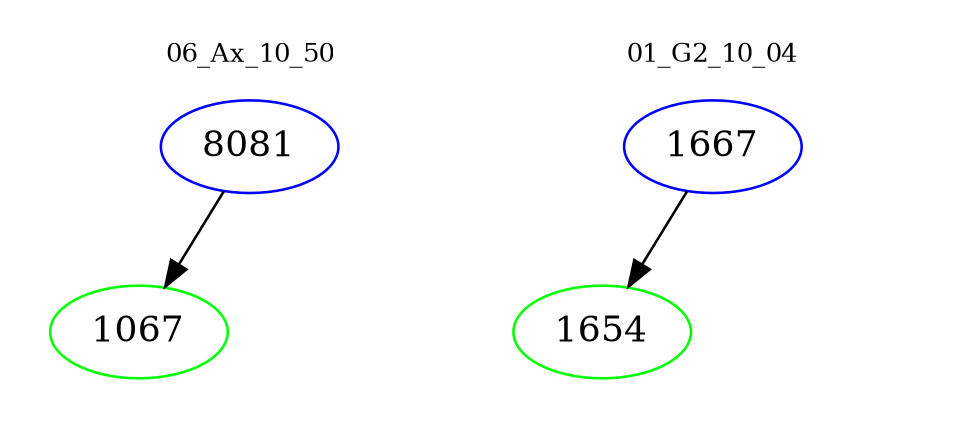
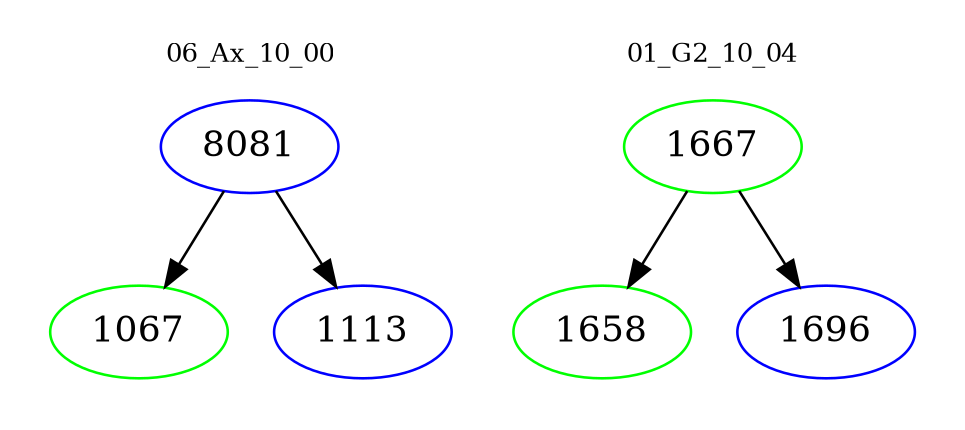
(251, 55) -> (251, 55)
(713, 147) -> (713, 147)
none -> (363, 332)
(602, 332) -> (602, 332)
none -> (826, 332)
